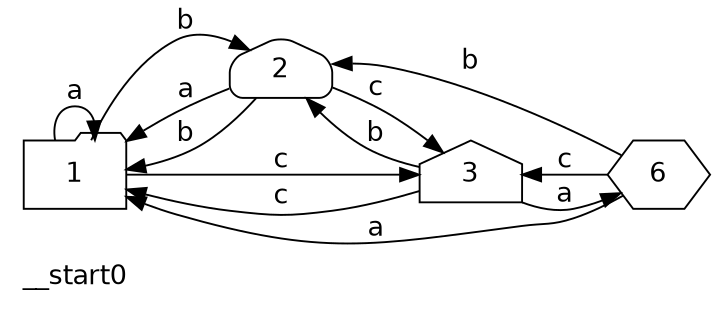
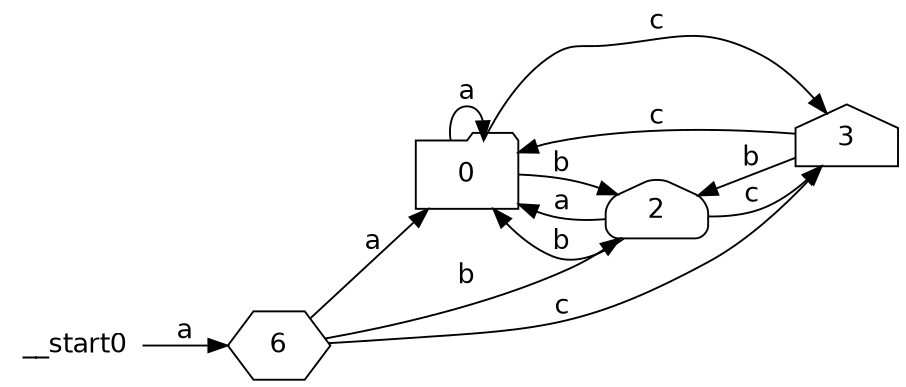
(75, 175) -> (467, 175)
(561, 210) -> (175, 346)
